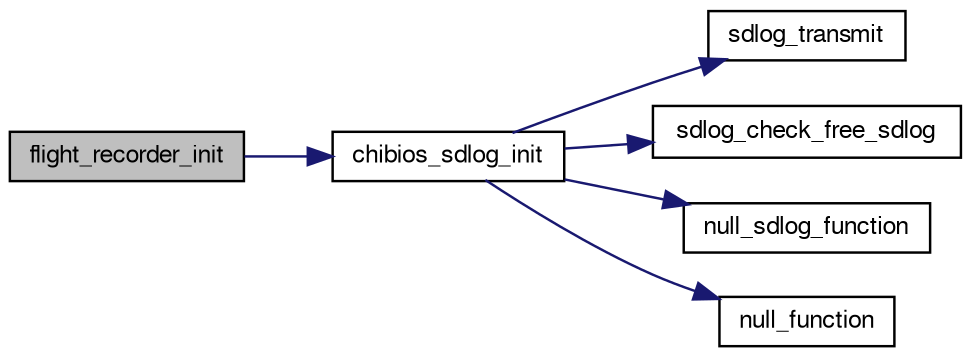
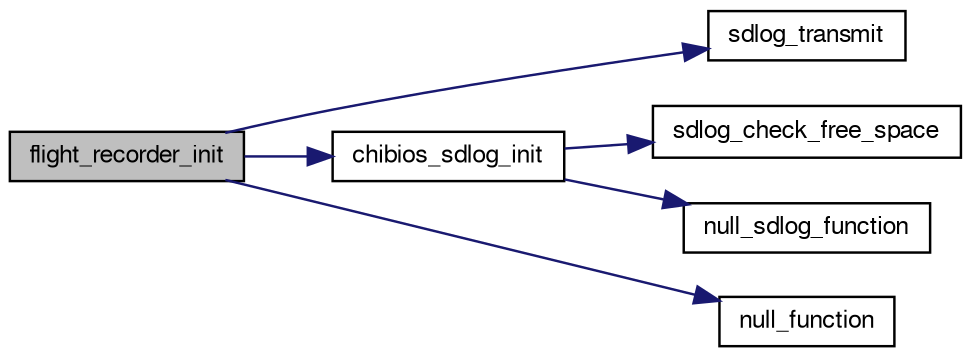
(607, 99) -> (454, 88)
(807, 132) -> (807, 132)
(587, 242) -> (460, 237)
